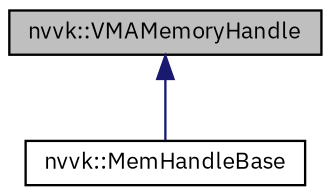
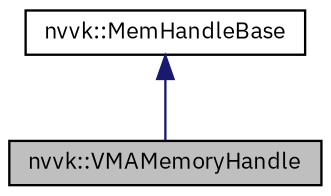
(165, 110) -> (165, 110)
